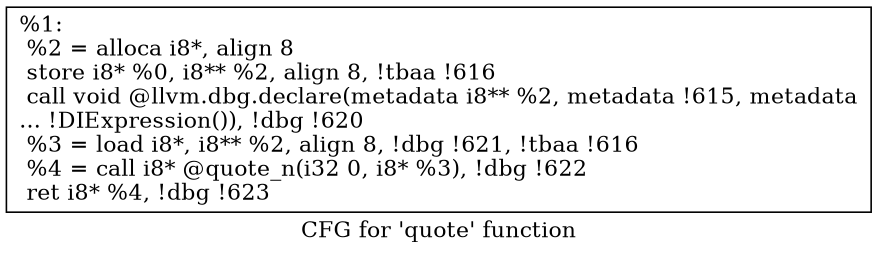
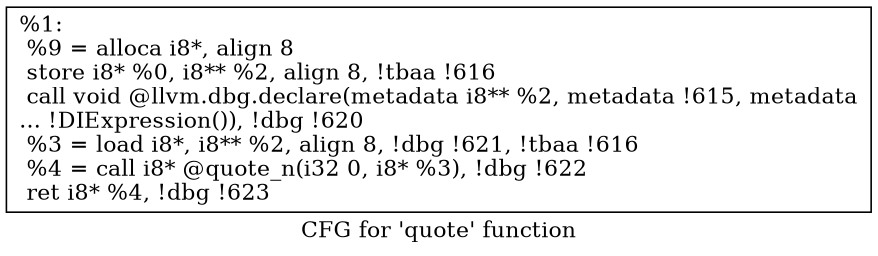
(157, 49) -> (157, 49)
